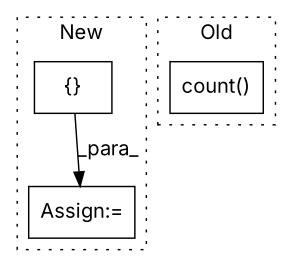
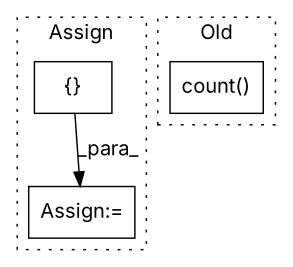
(82, 34) -> (82, 34)
